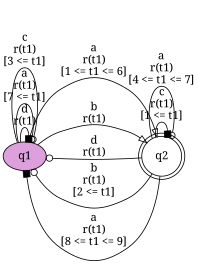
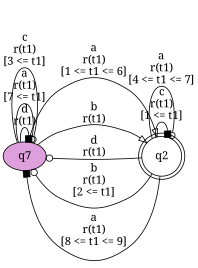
(25, 156) -> (25, 156)
